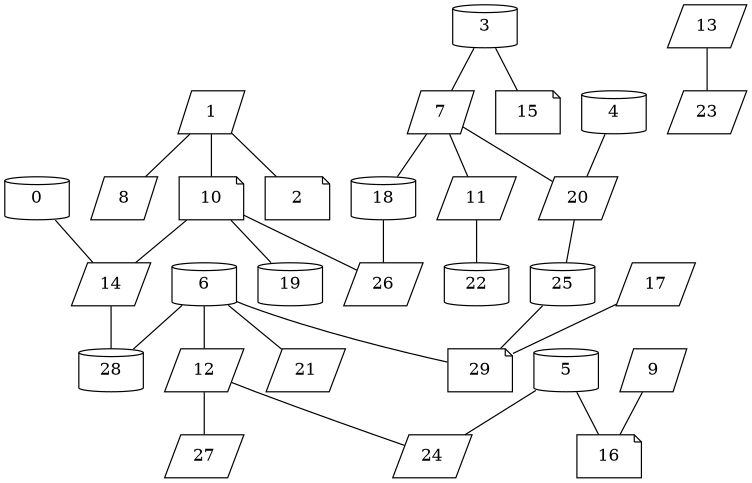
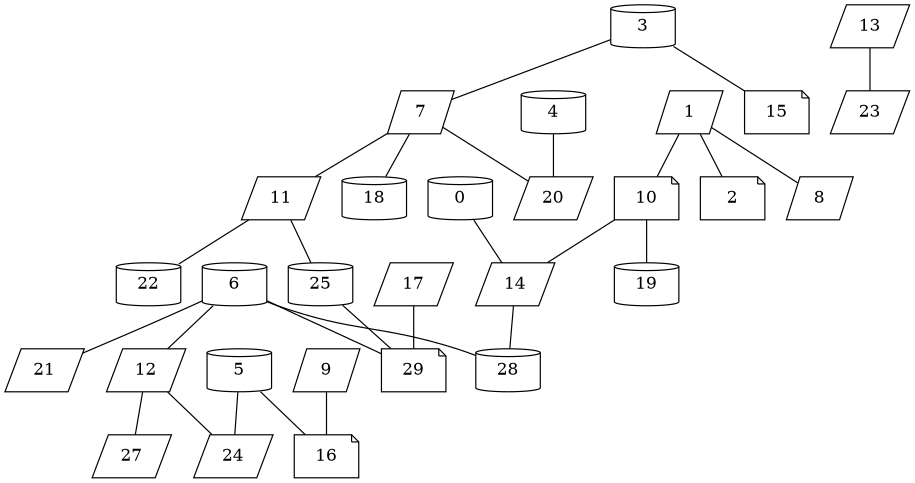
(570, 241) -> (301, 241)
(383, 284) -> none
